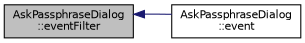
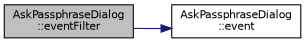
(158, 14) -> (147, 29)
